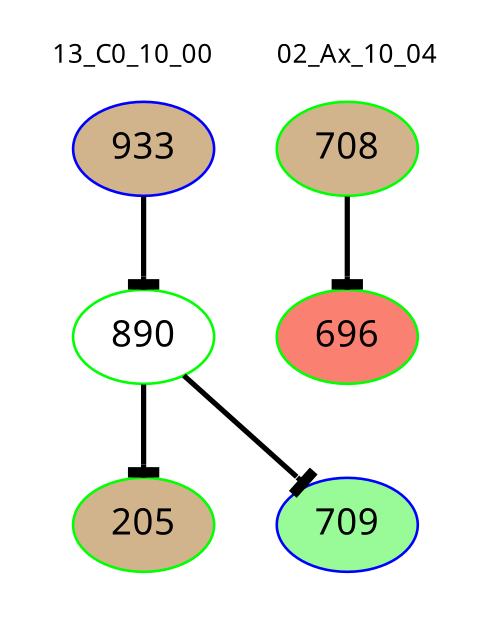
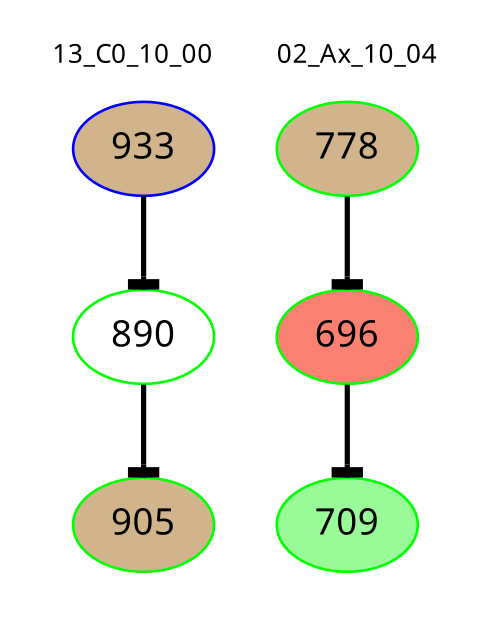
(347, 149) -> (347, 149)
(218, 406) -> (347, 425)
(144, 525) -> (144, 525)
(347, 525) -> (347, 525)
